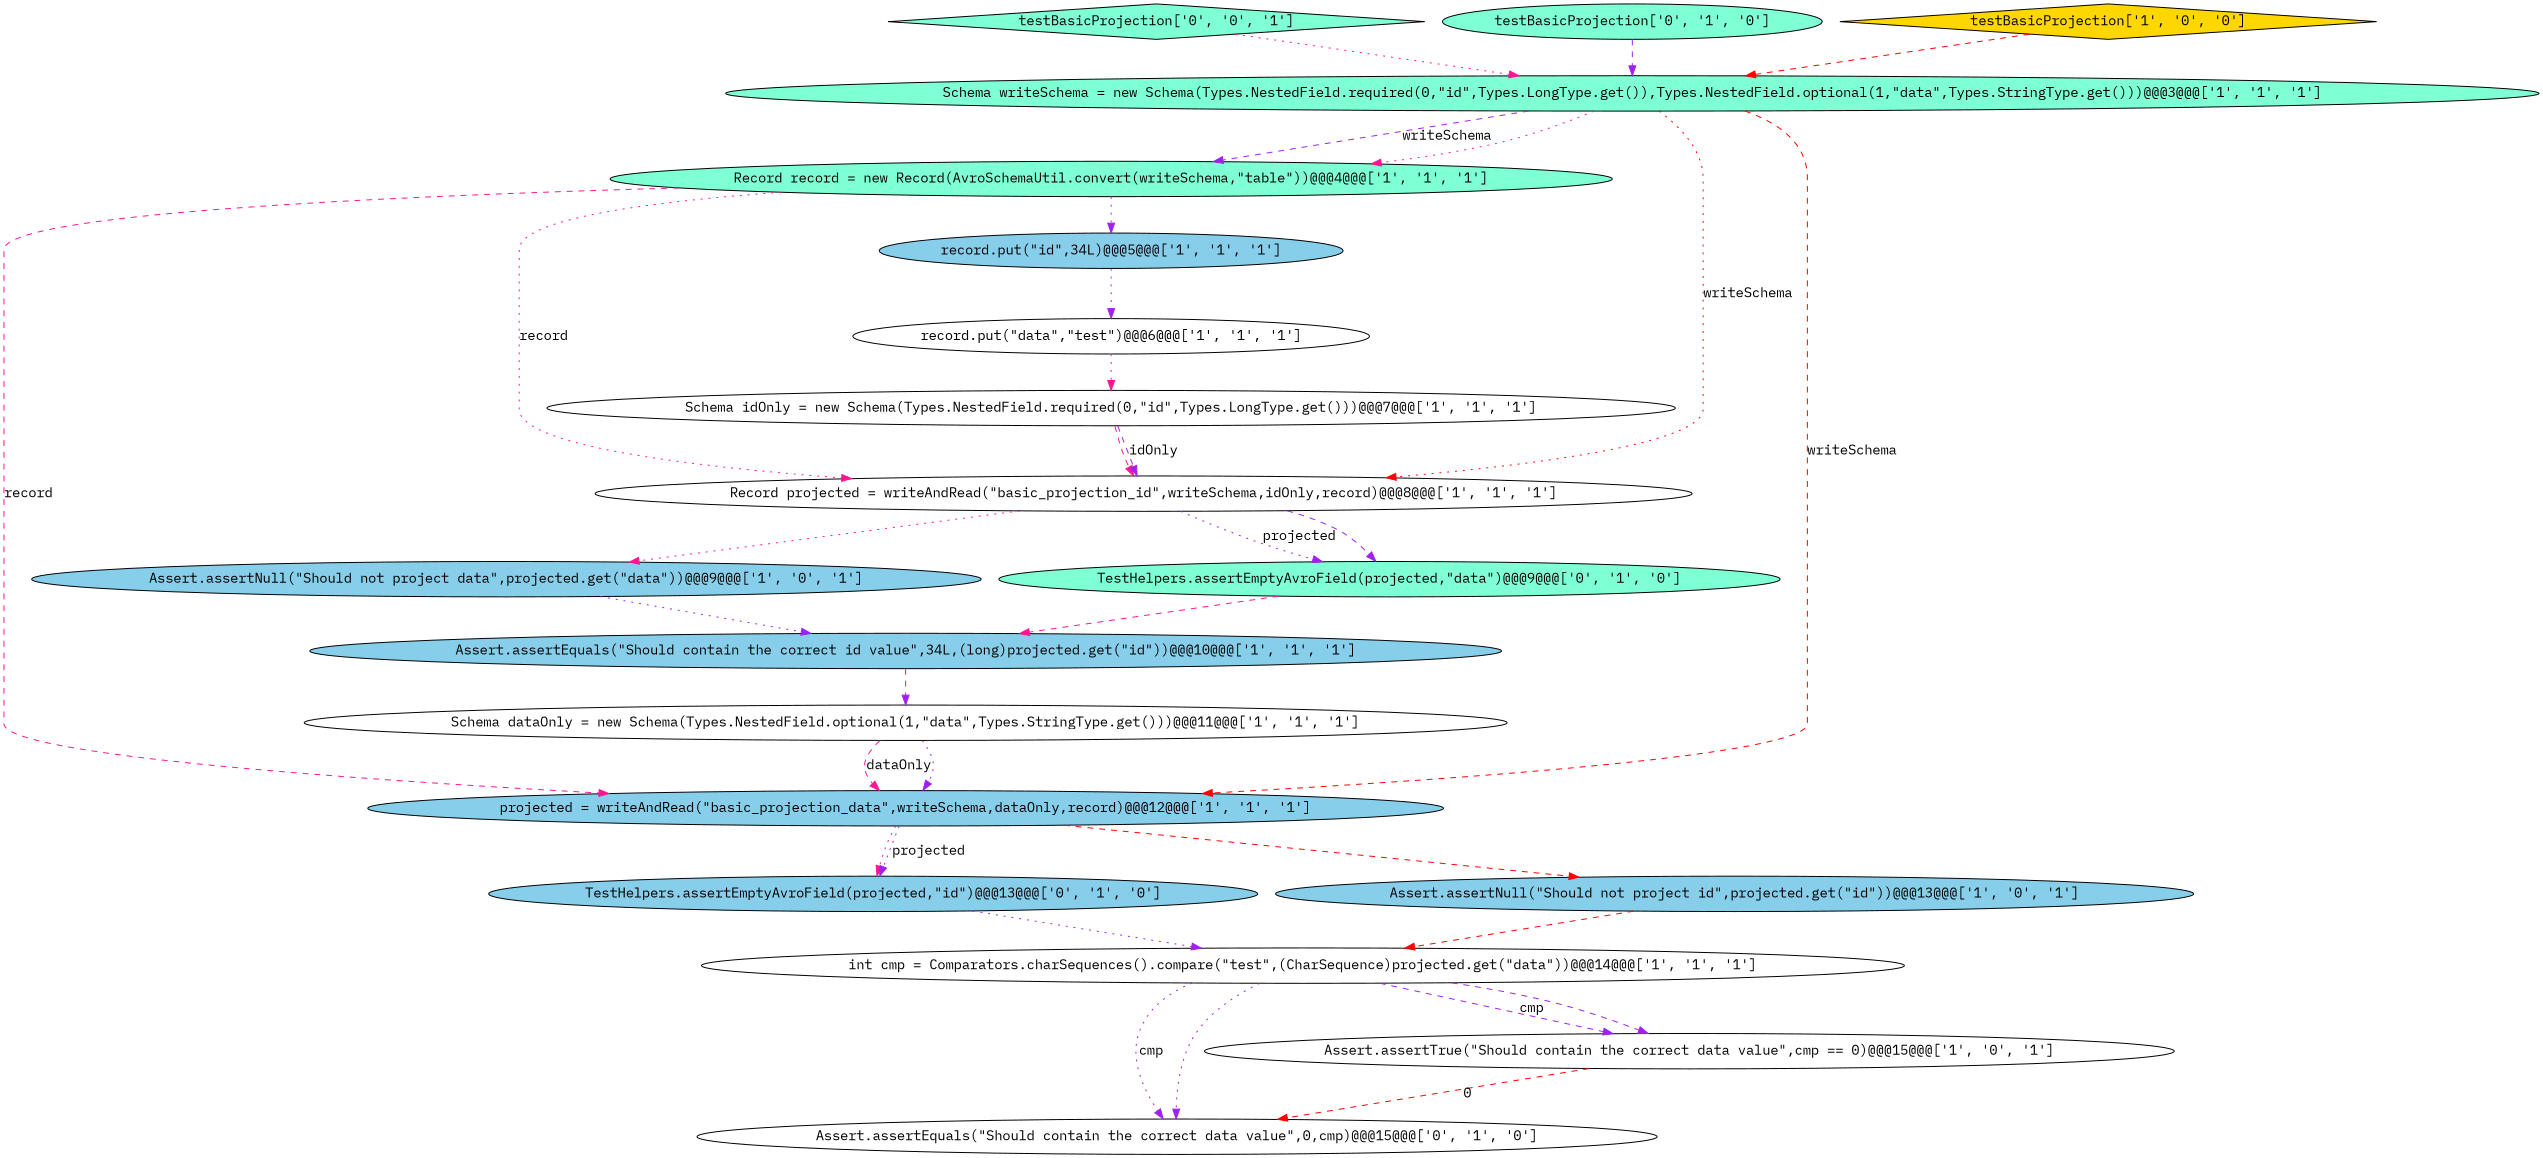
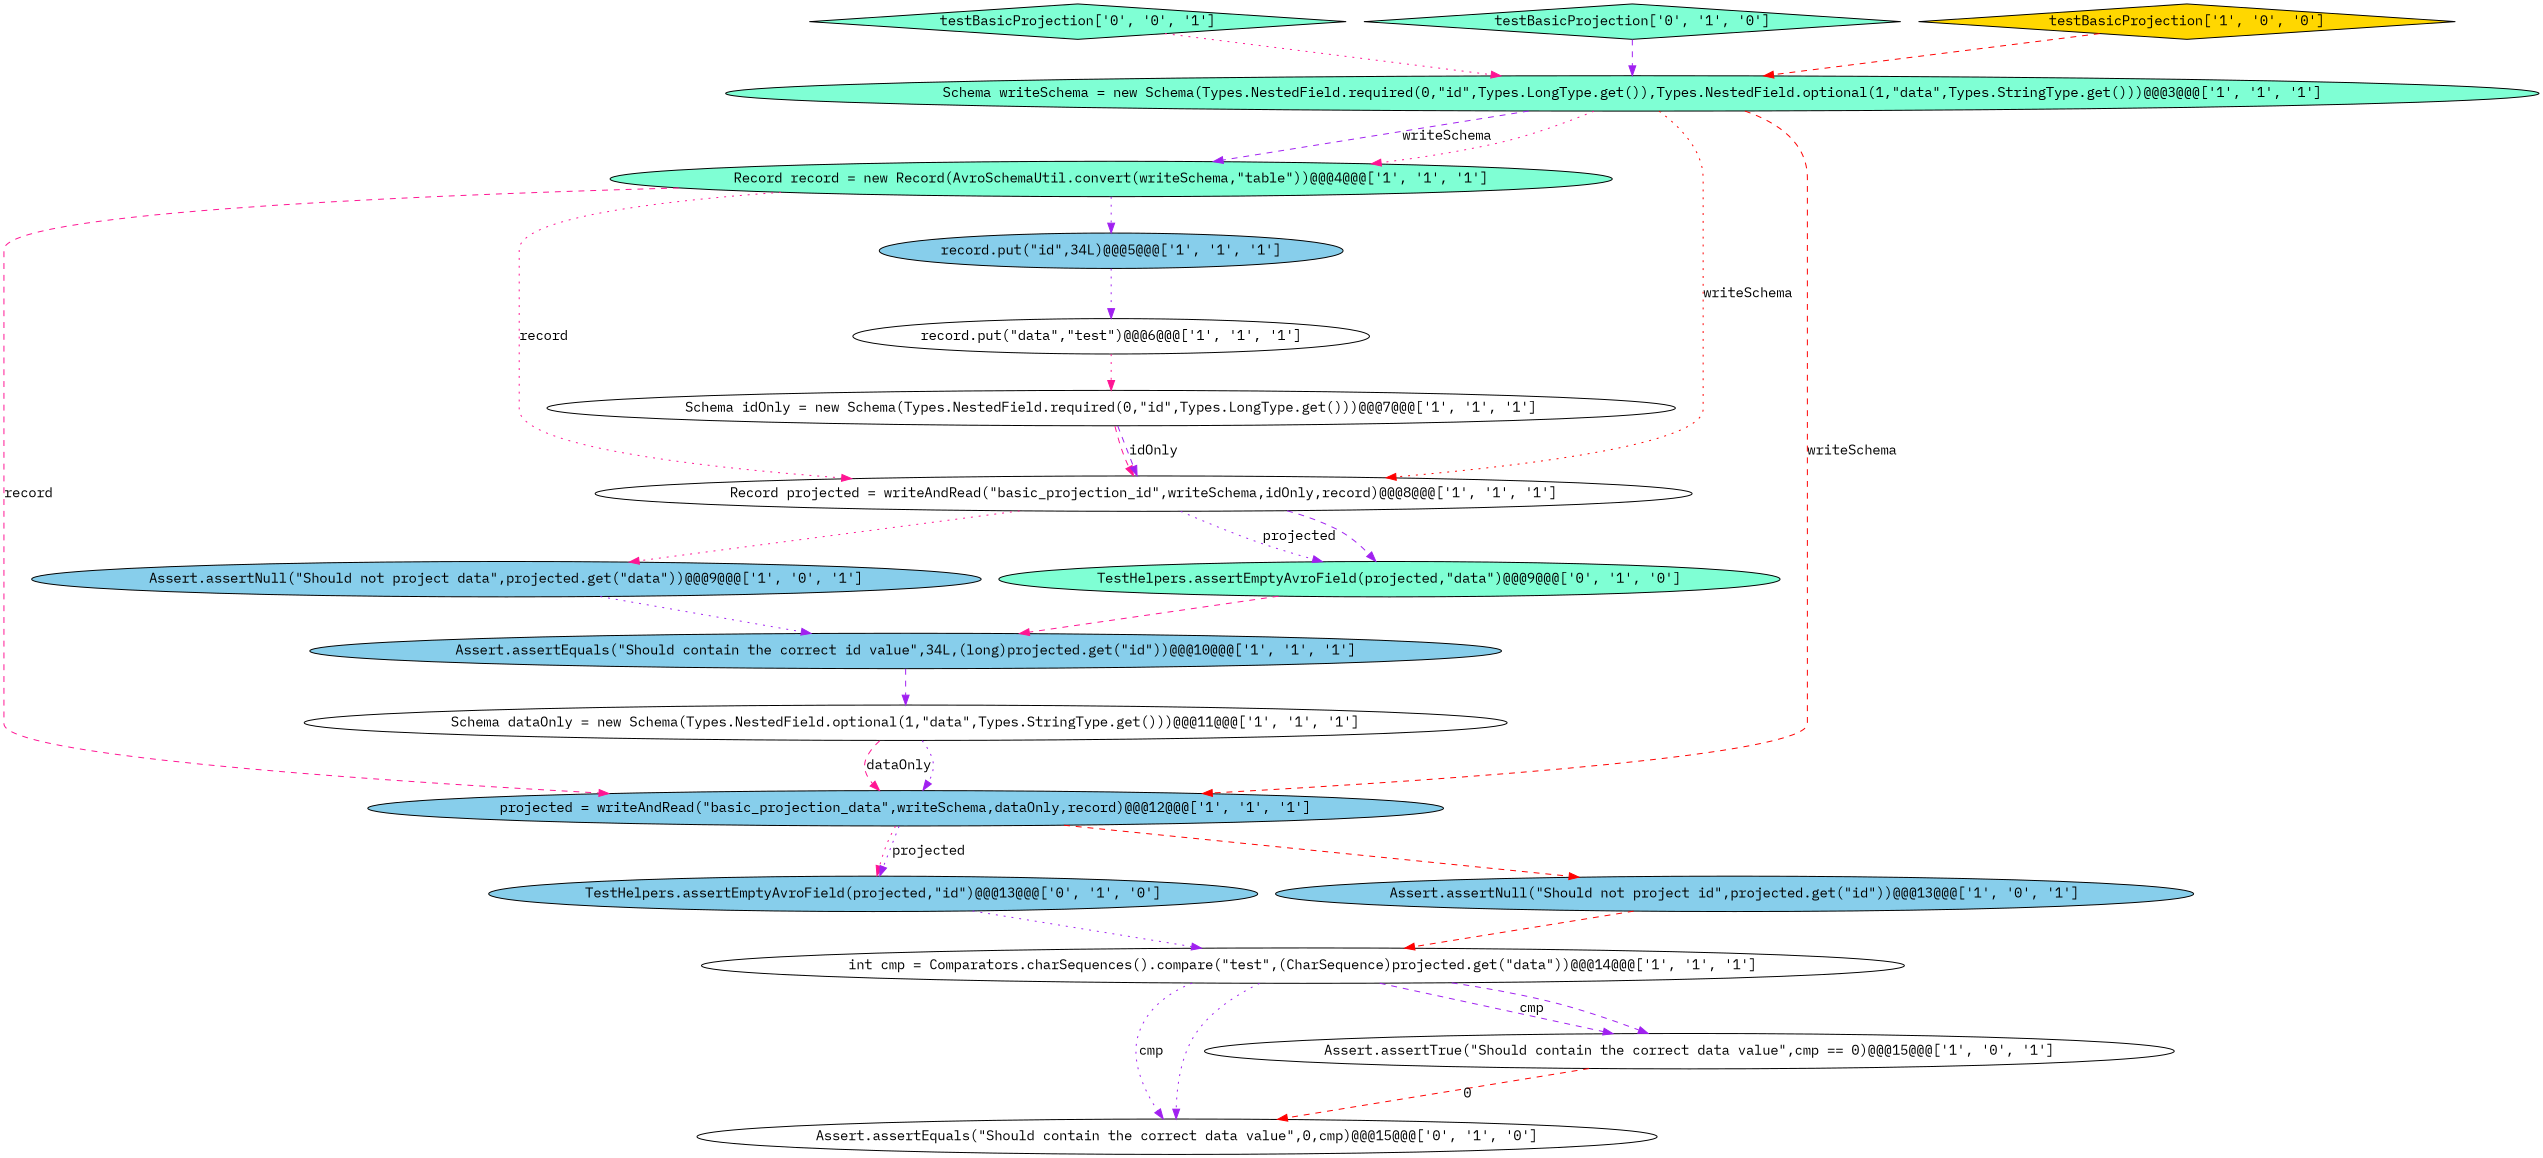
(1632, 22) -> (1632, 22)
